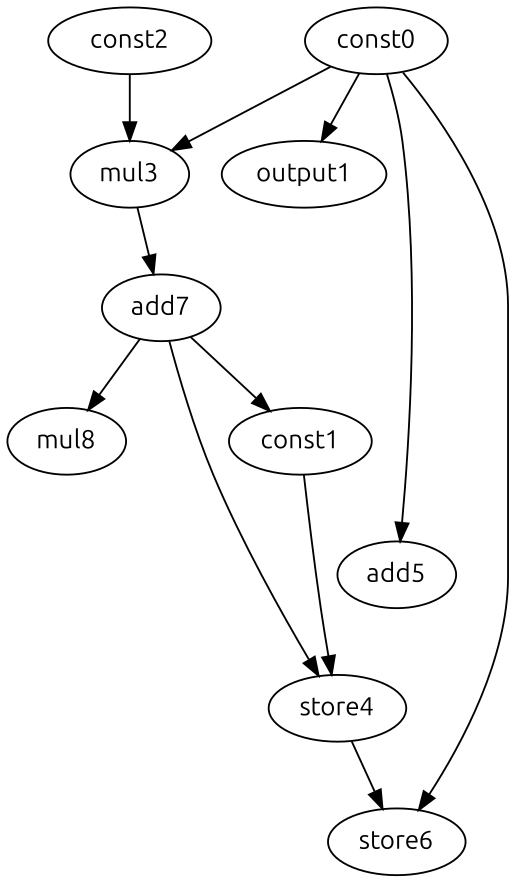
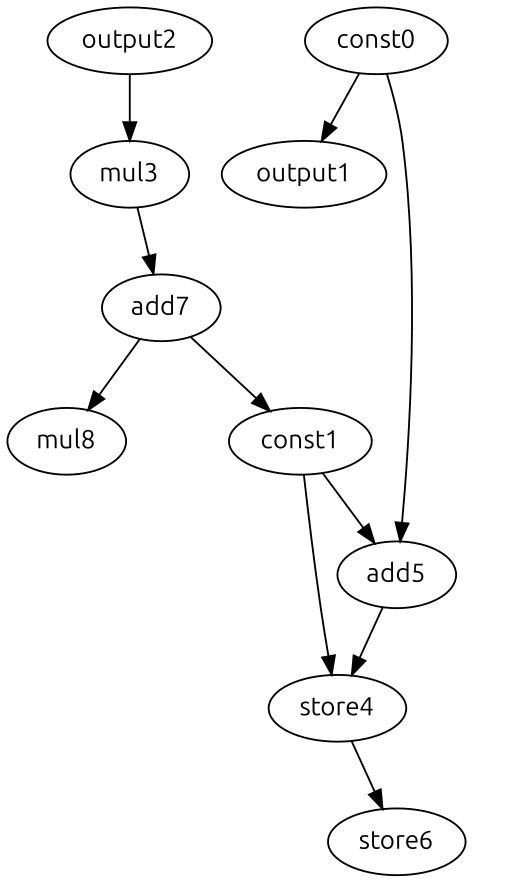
(130, 41) -> (130, 41)
(260, 104) -> none
(508, 428) -> none
none -> (343, 501)
(227, 506) -> (371, 633)
